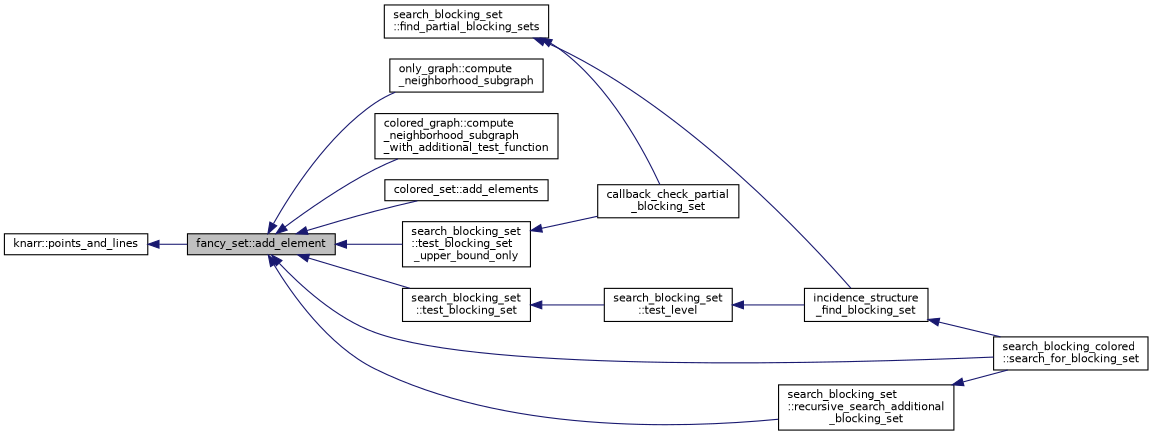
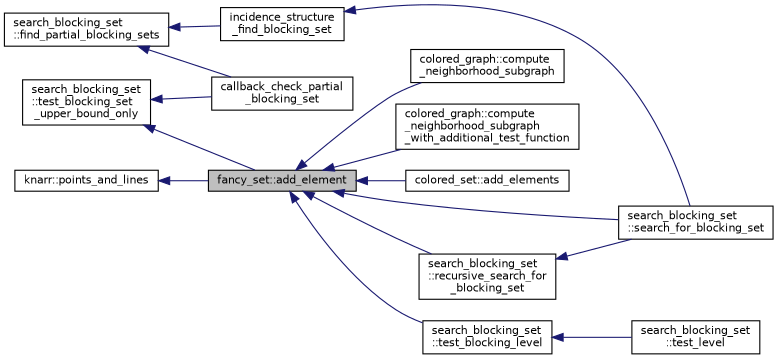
(466, 76) -> (487, 66)
(375, 244) -> (205, 150)
(466, 305) -> (487, 337)
(774, 305) -> none
(1071, 353) -> (696, 223)
(866, 407) -> (487, 277)
